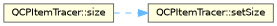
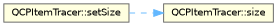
(126, 13) -> (141, 13)
